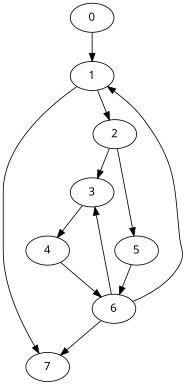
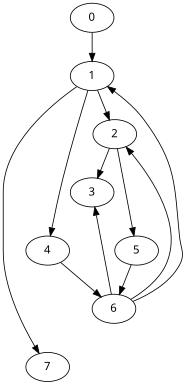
(72, 218) -> (68, 159)
(84, 335) -> (170, 229)
